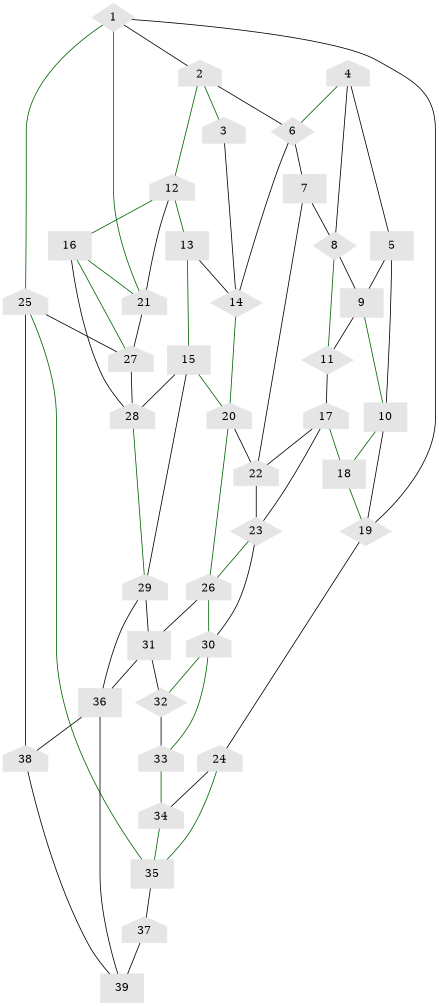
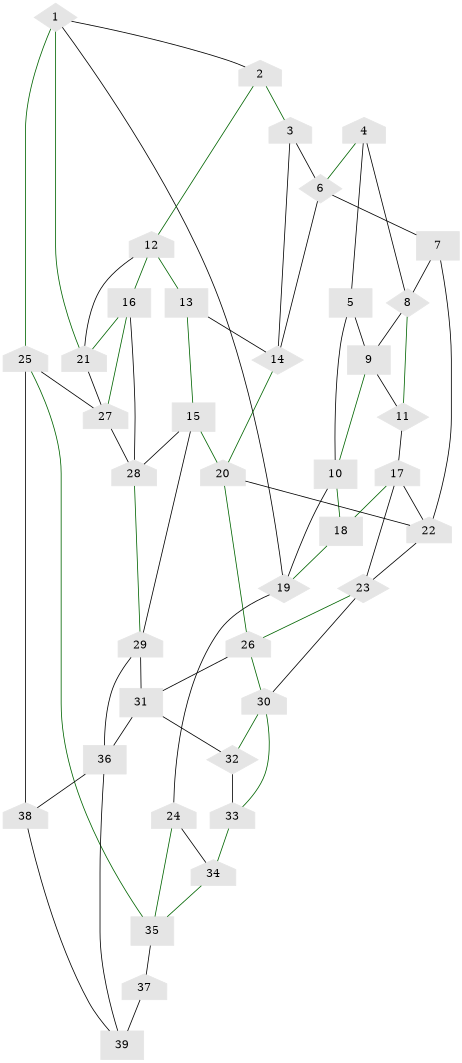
(250, 105) -> (306, 161)
